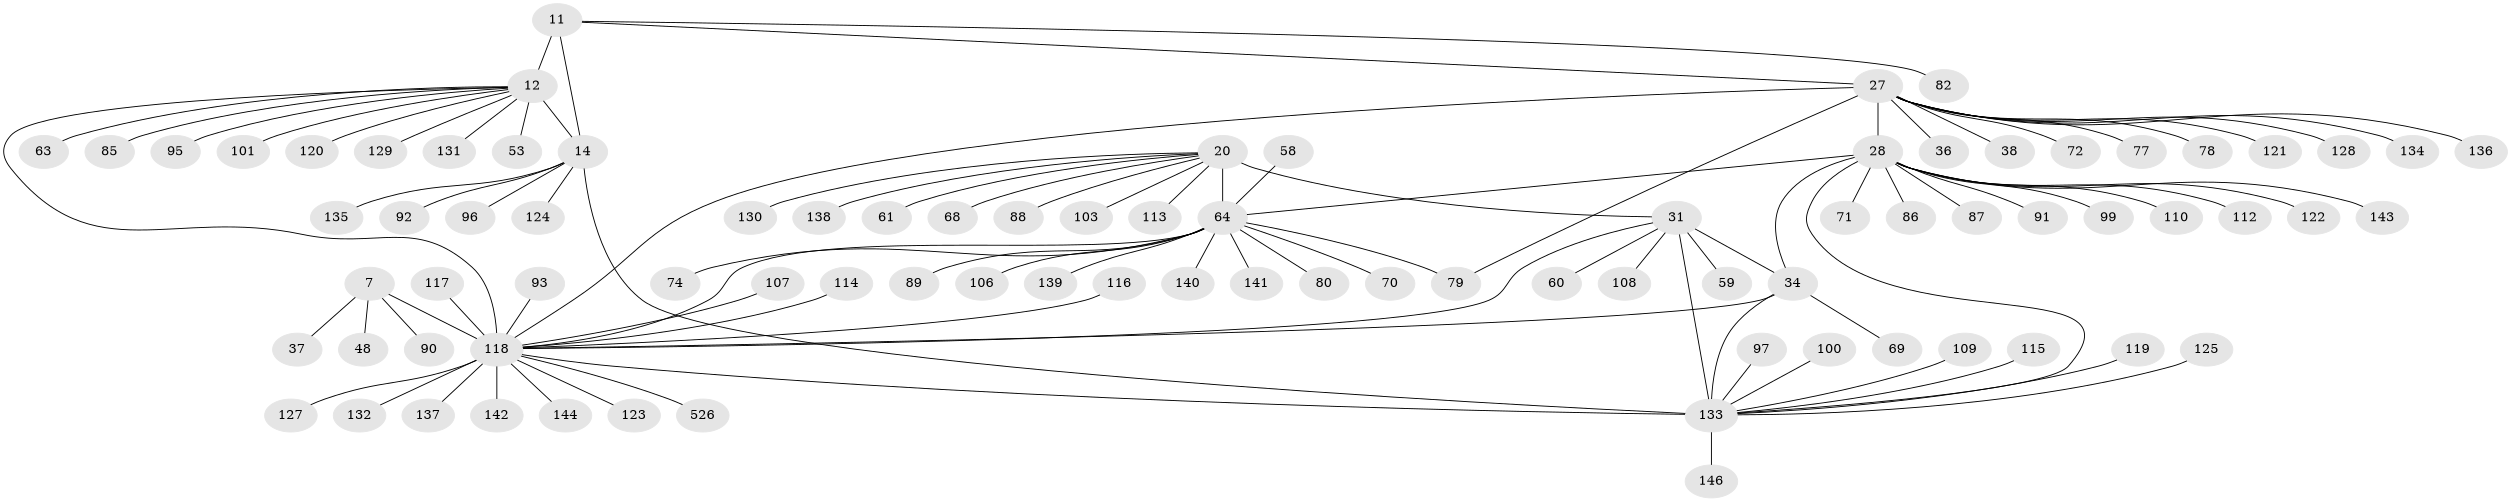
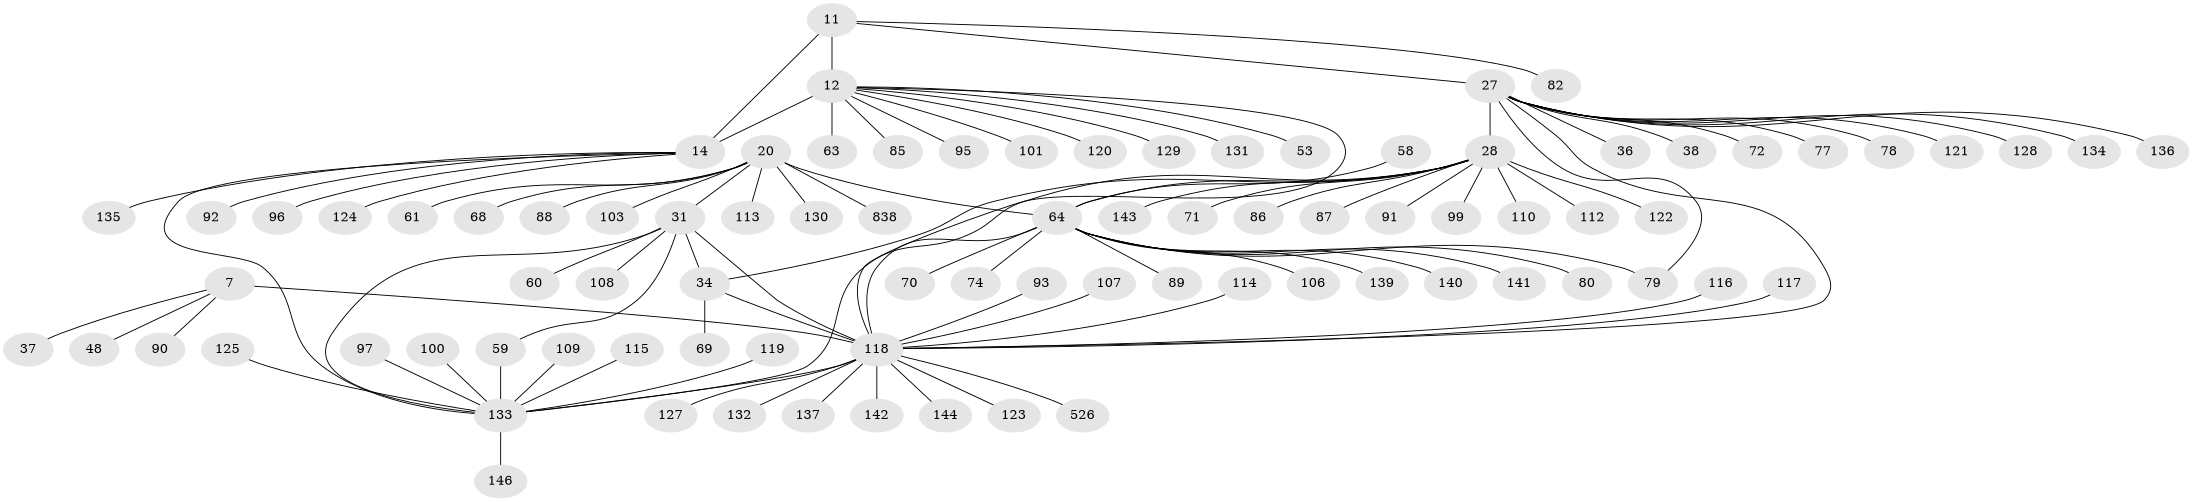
(819, 218) -> (885, 218)
(1727, 337) -> (501, 383)
